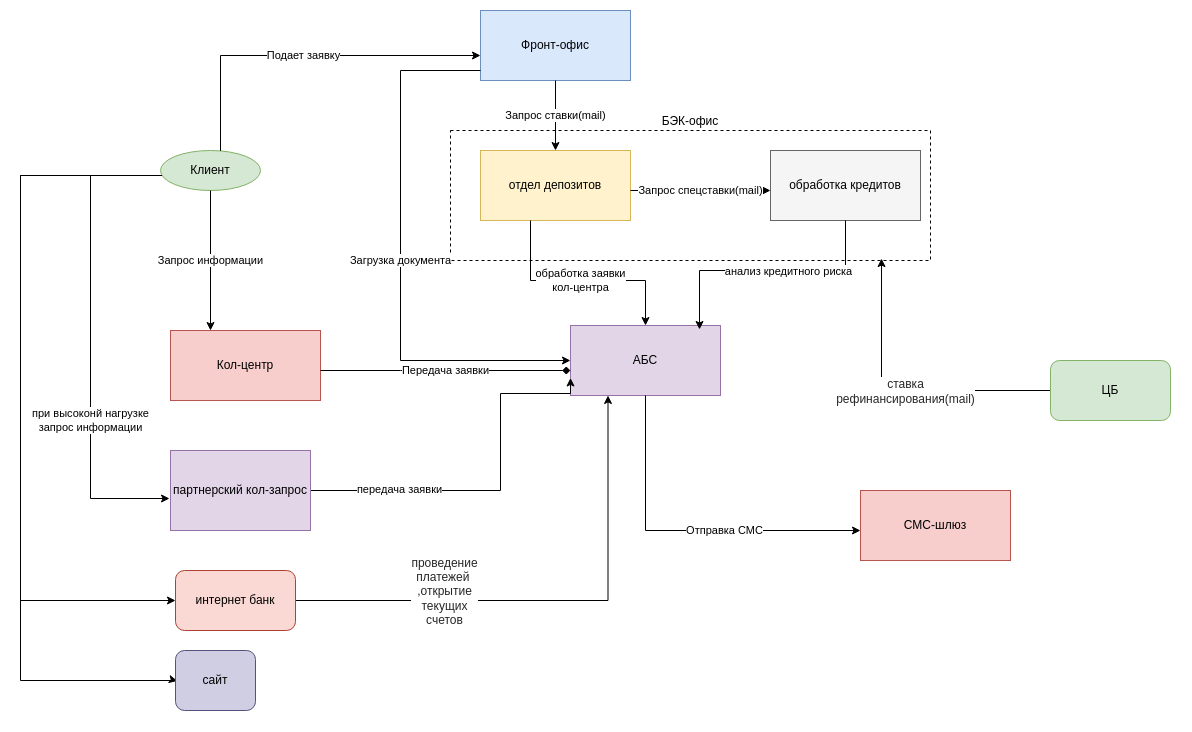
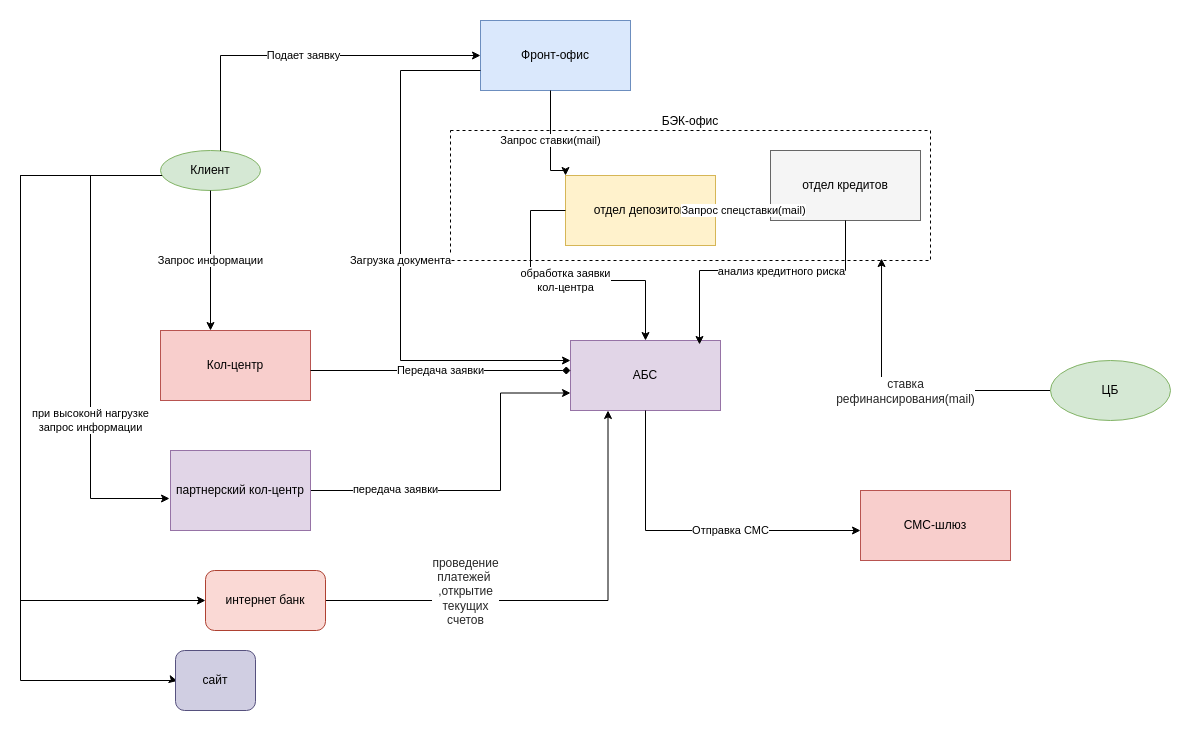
(556, 46) -> (556, 56)
(556, 186) -> (641, 211)
(846, 186) -> (846, 186)
(646, 361) -> (646, 376)
(246, 366) -> (236, 366)
(1111, 391) -> (1111, 391)
(241, 491) -> (241, 491)
(236, 601) -> (266, 601)
